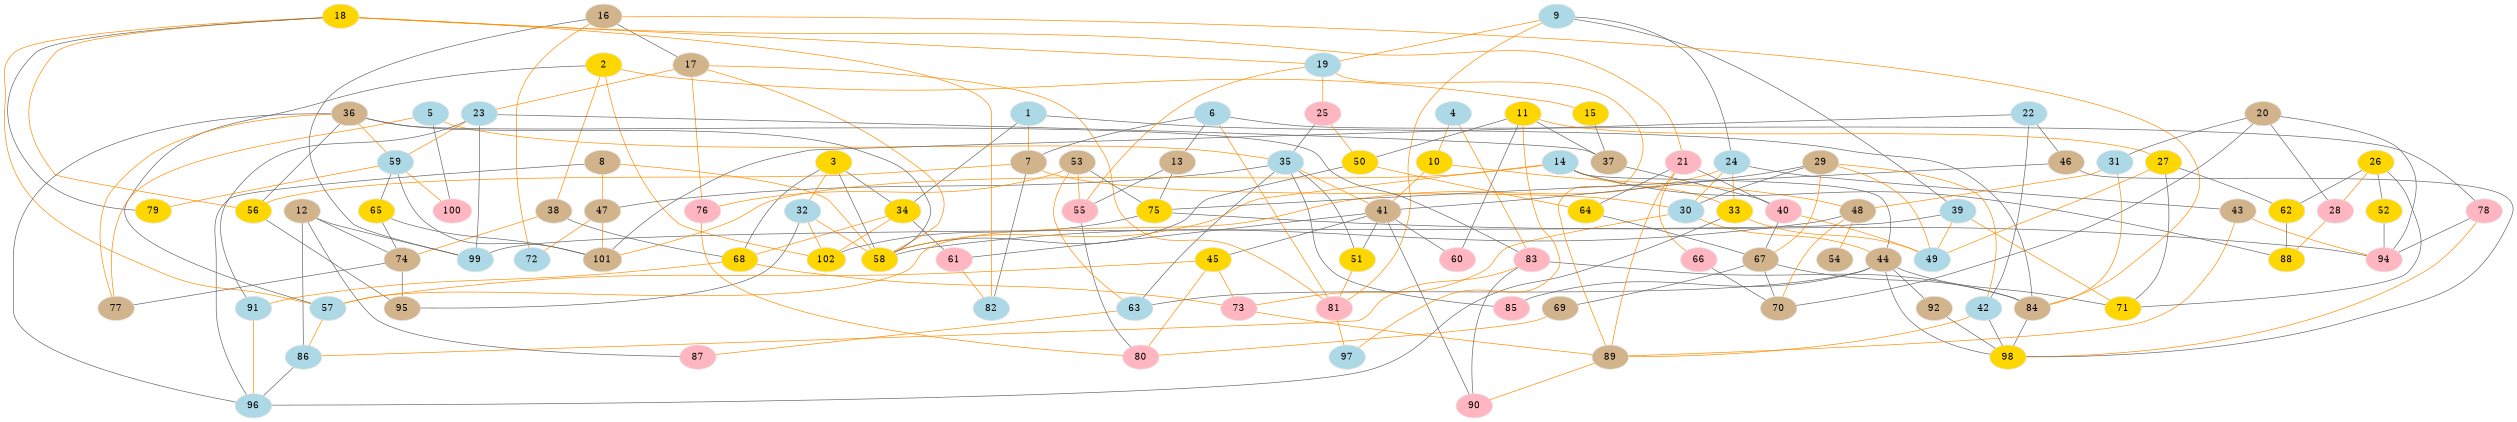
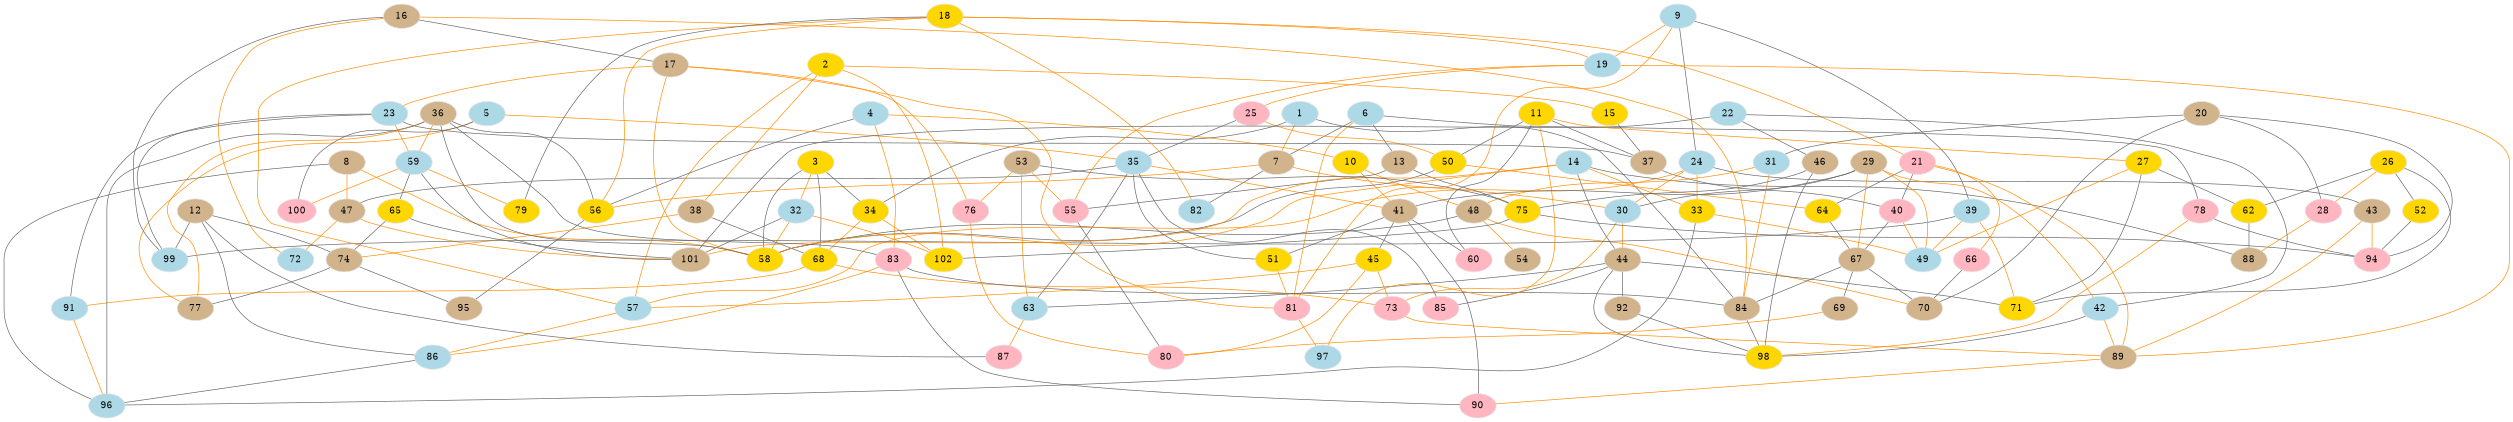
(302, 108) -> (697, 164)
none -> (731, 158)
(954, 260) -> none
(2287, 260) -> (2249, 260)
(625, 301) -> (744, 235)
